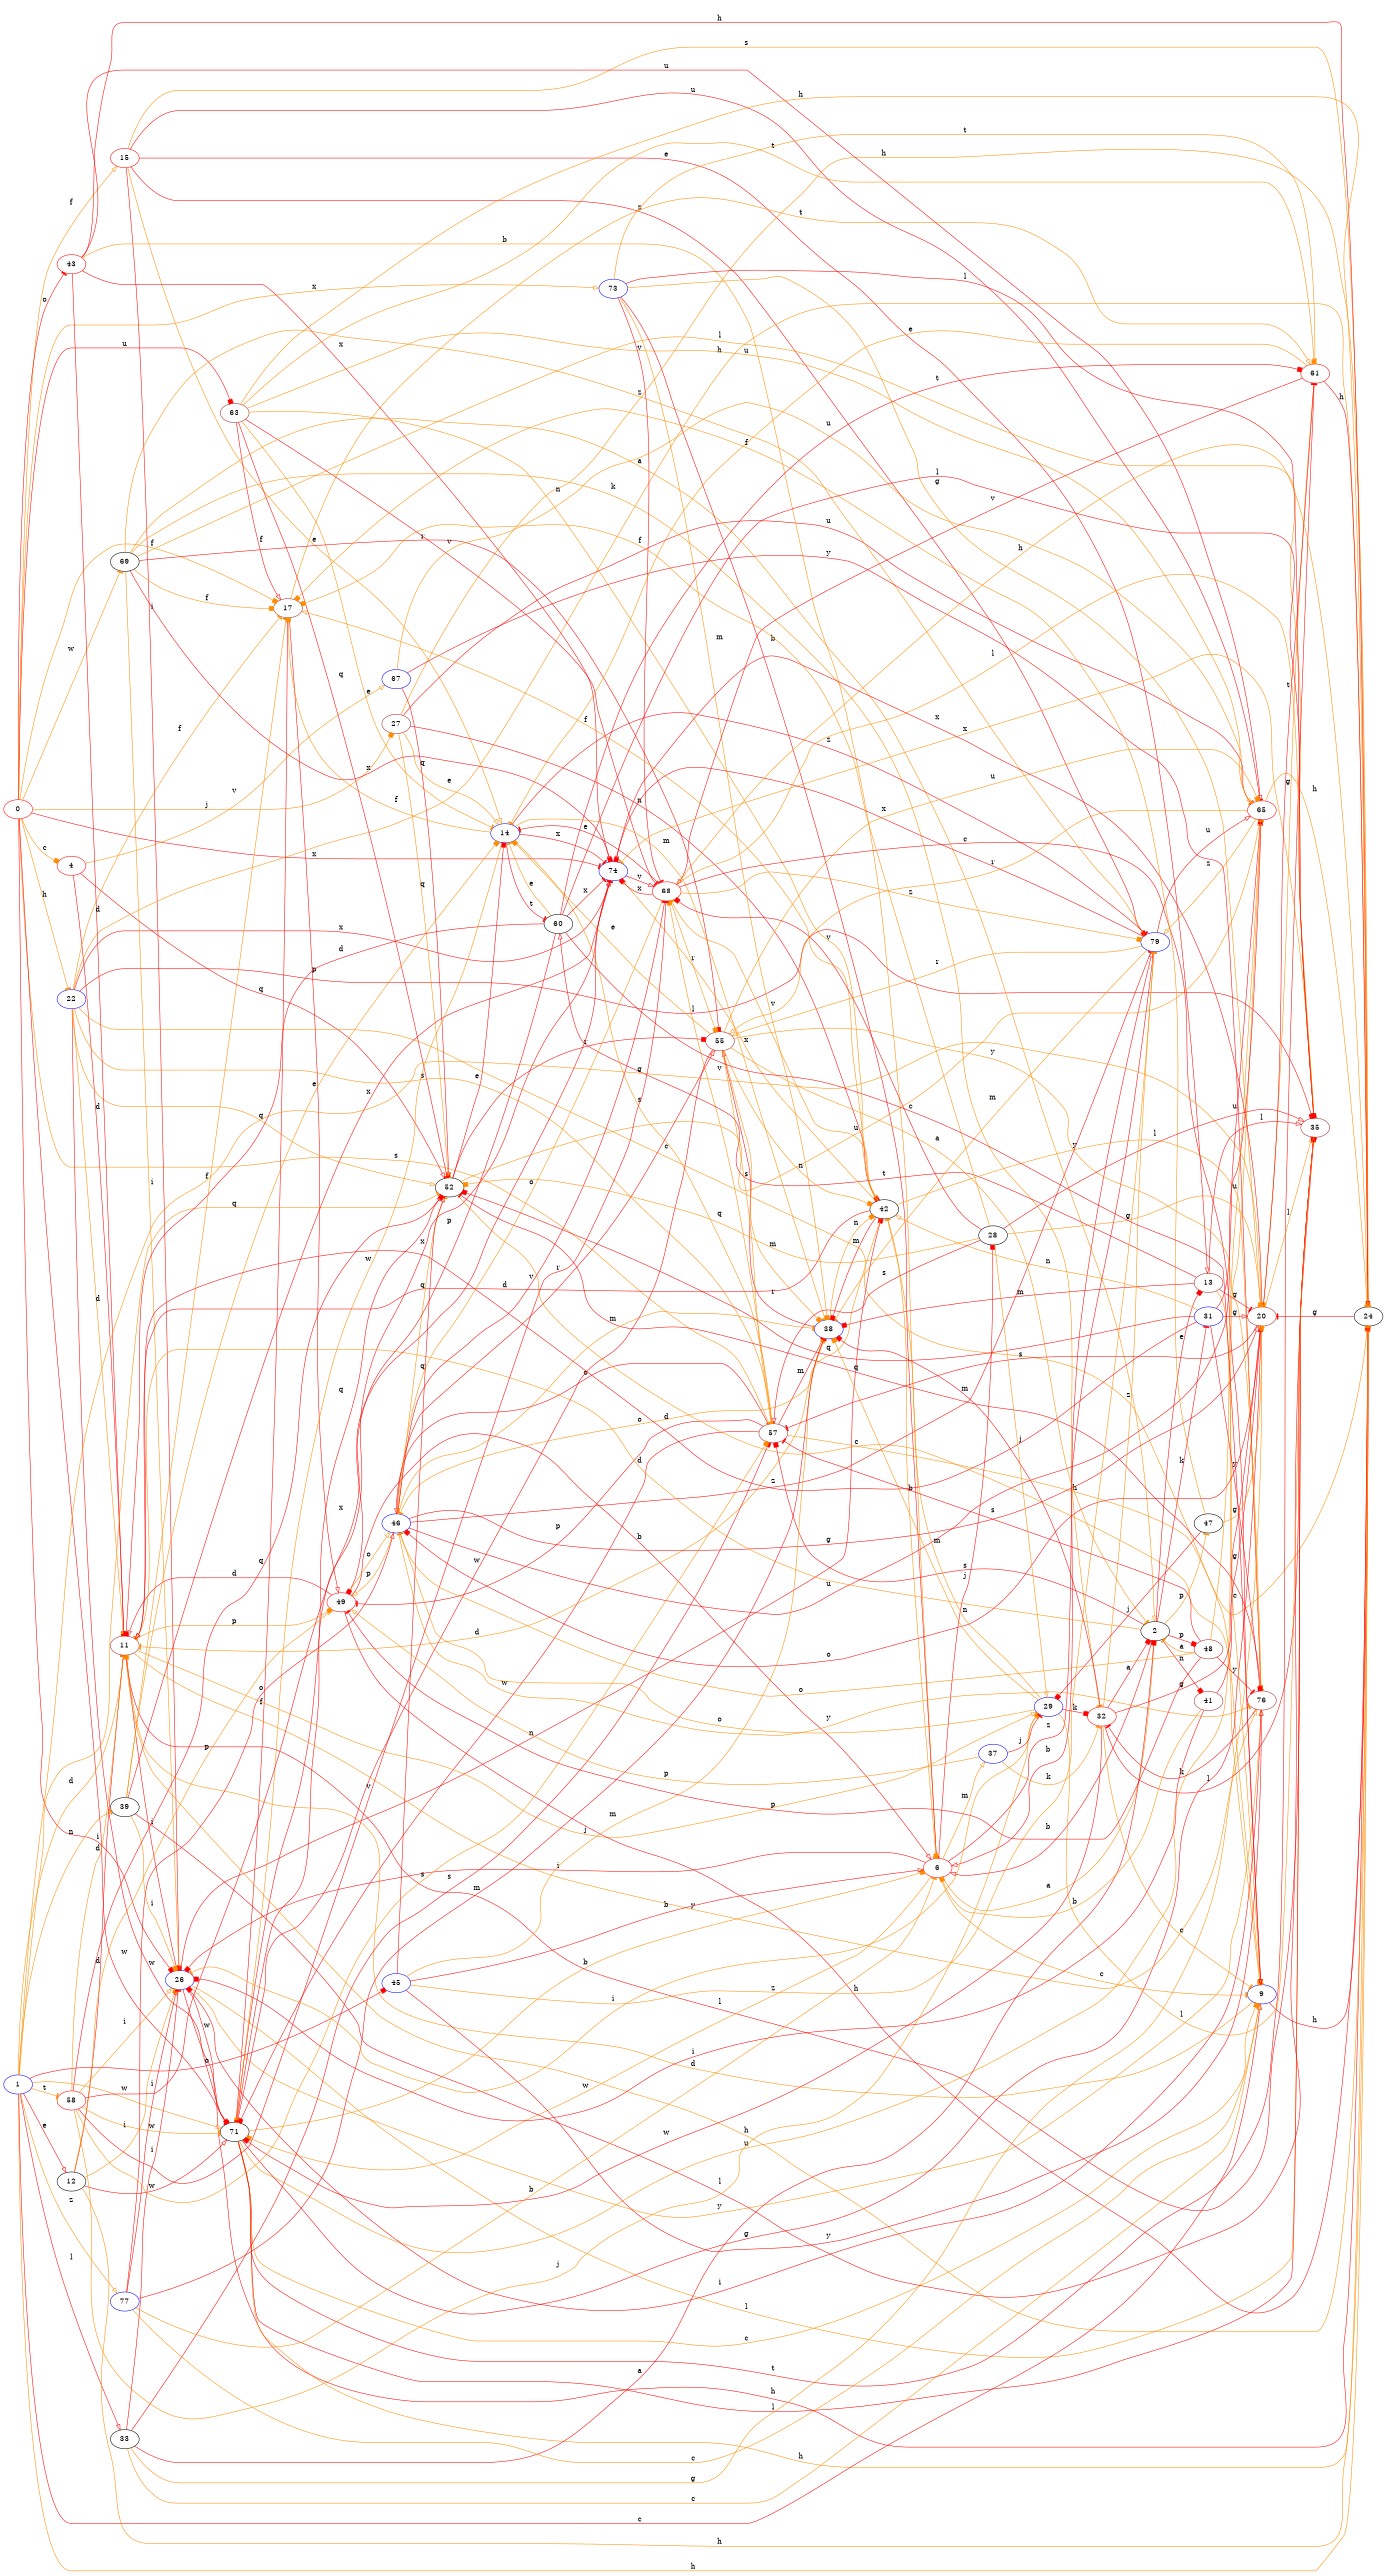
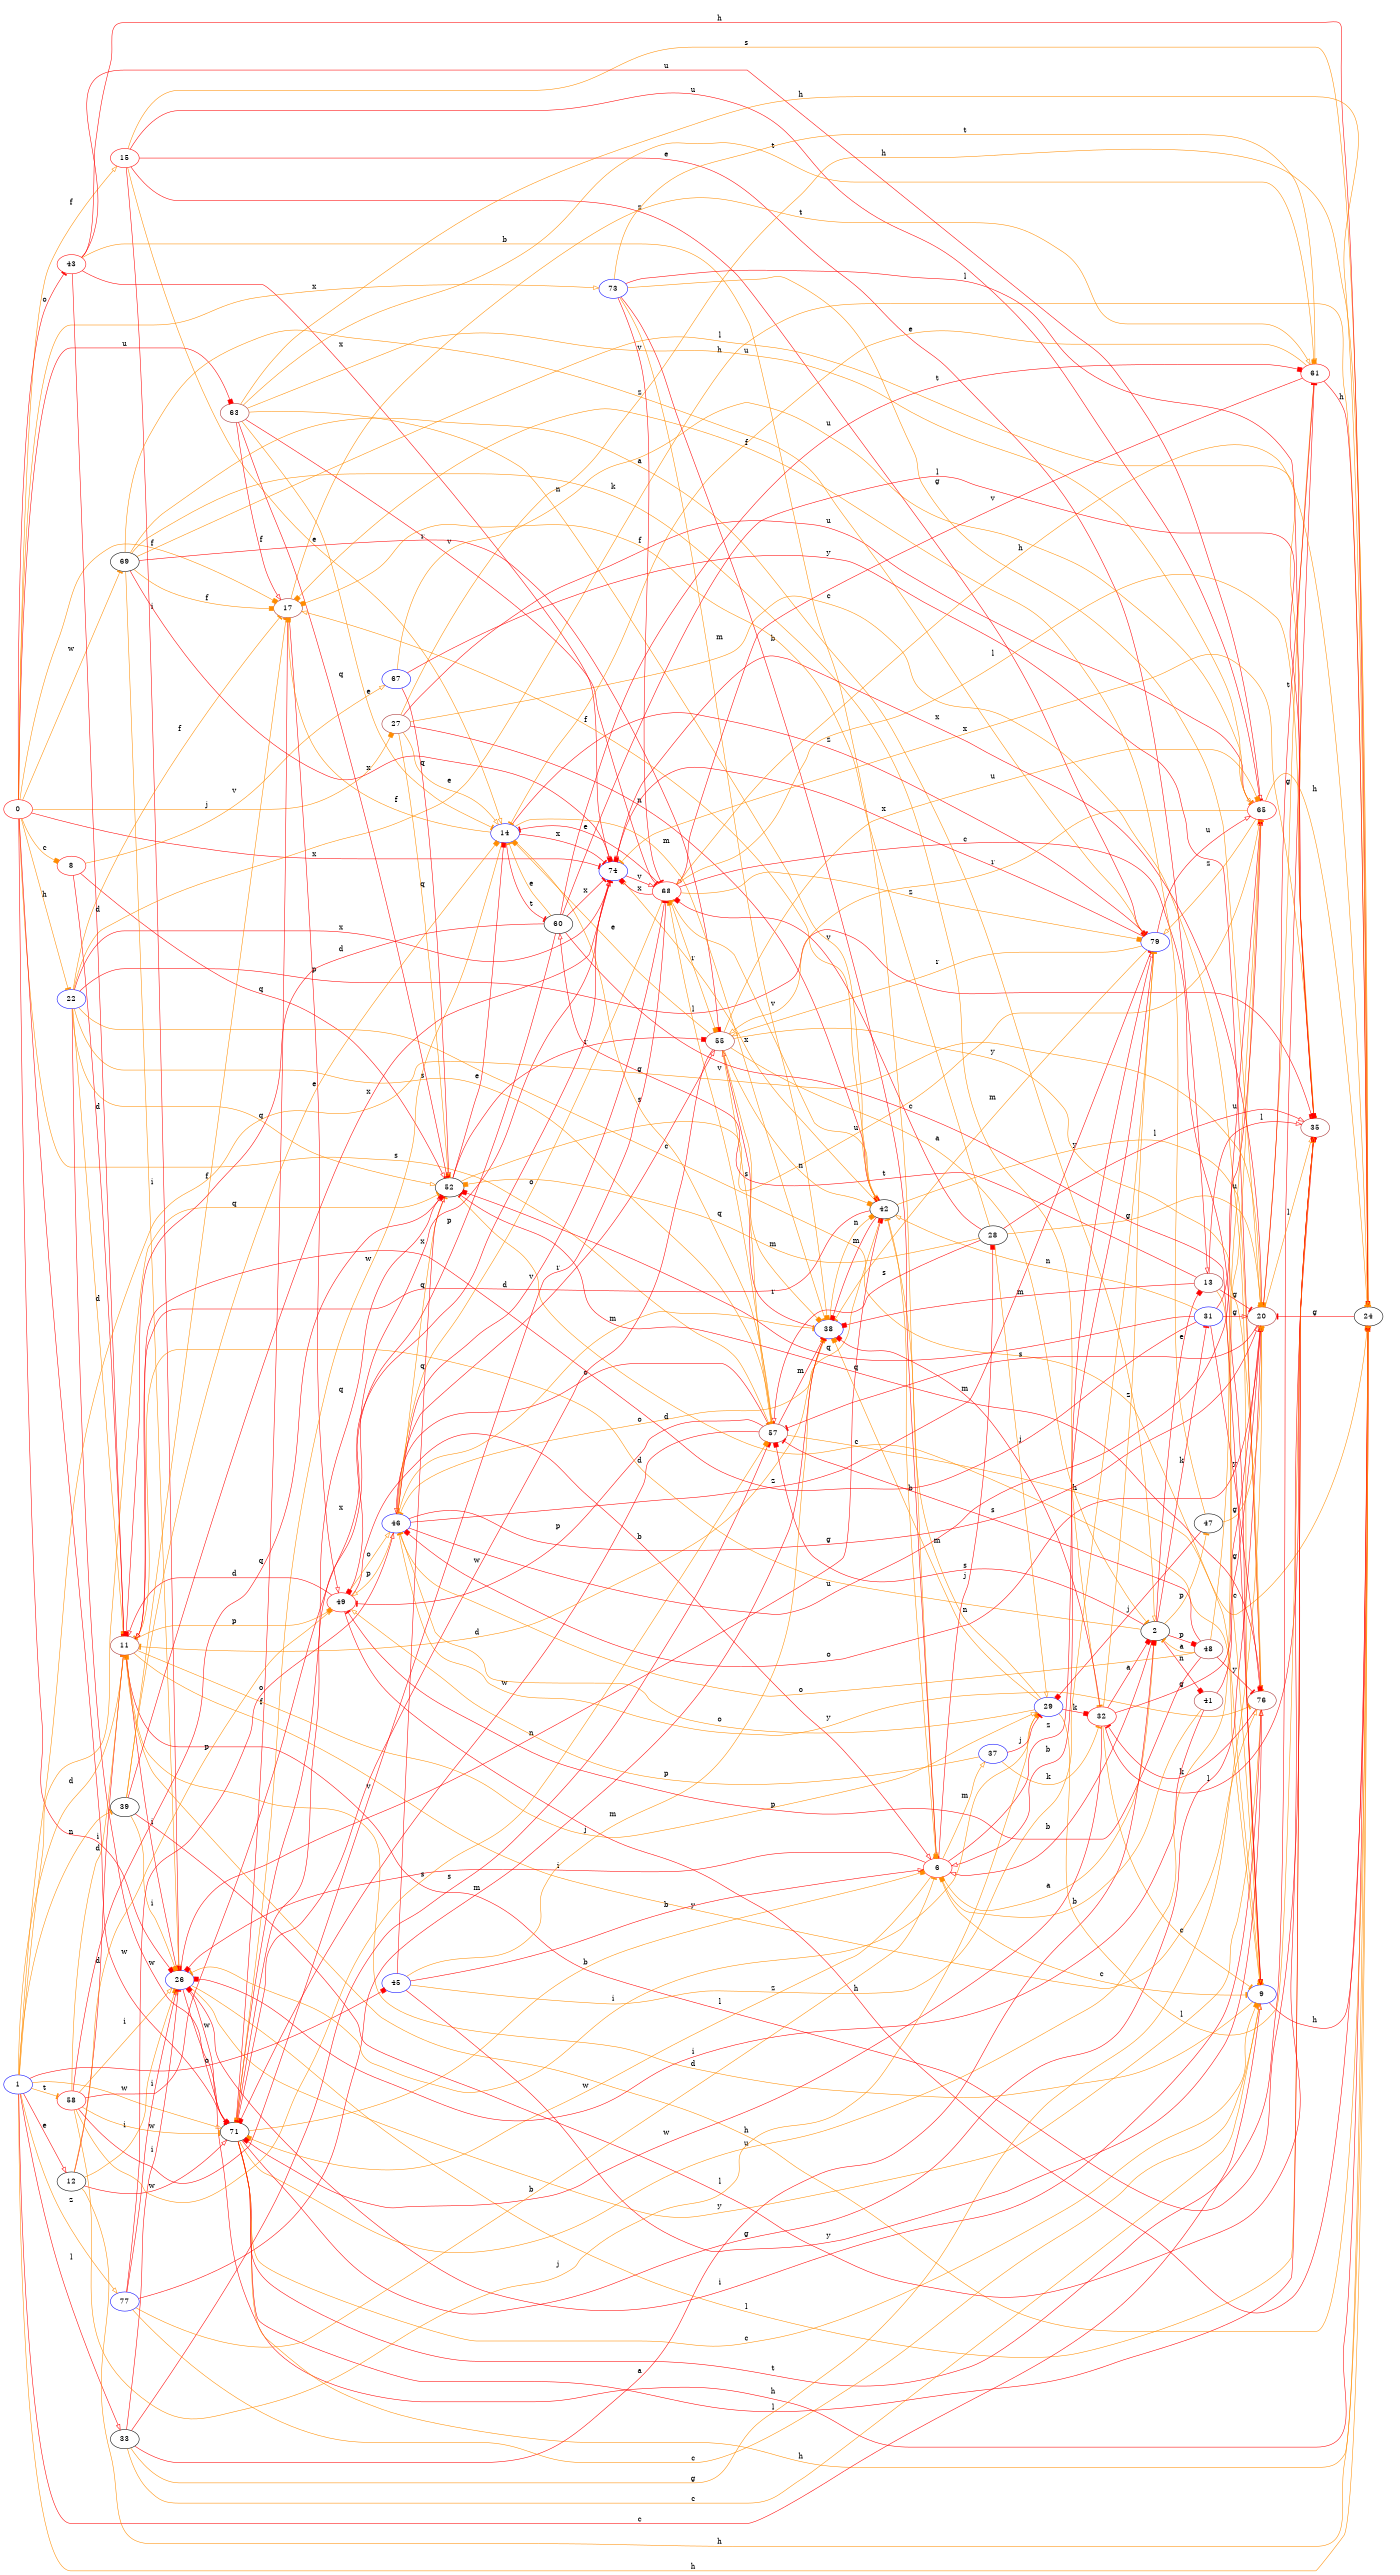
(71, 866) -> (71, 866)
none -> (1183, 928)
(988, 1478) -> (988, 1478)
